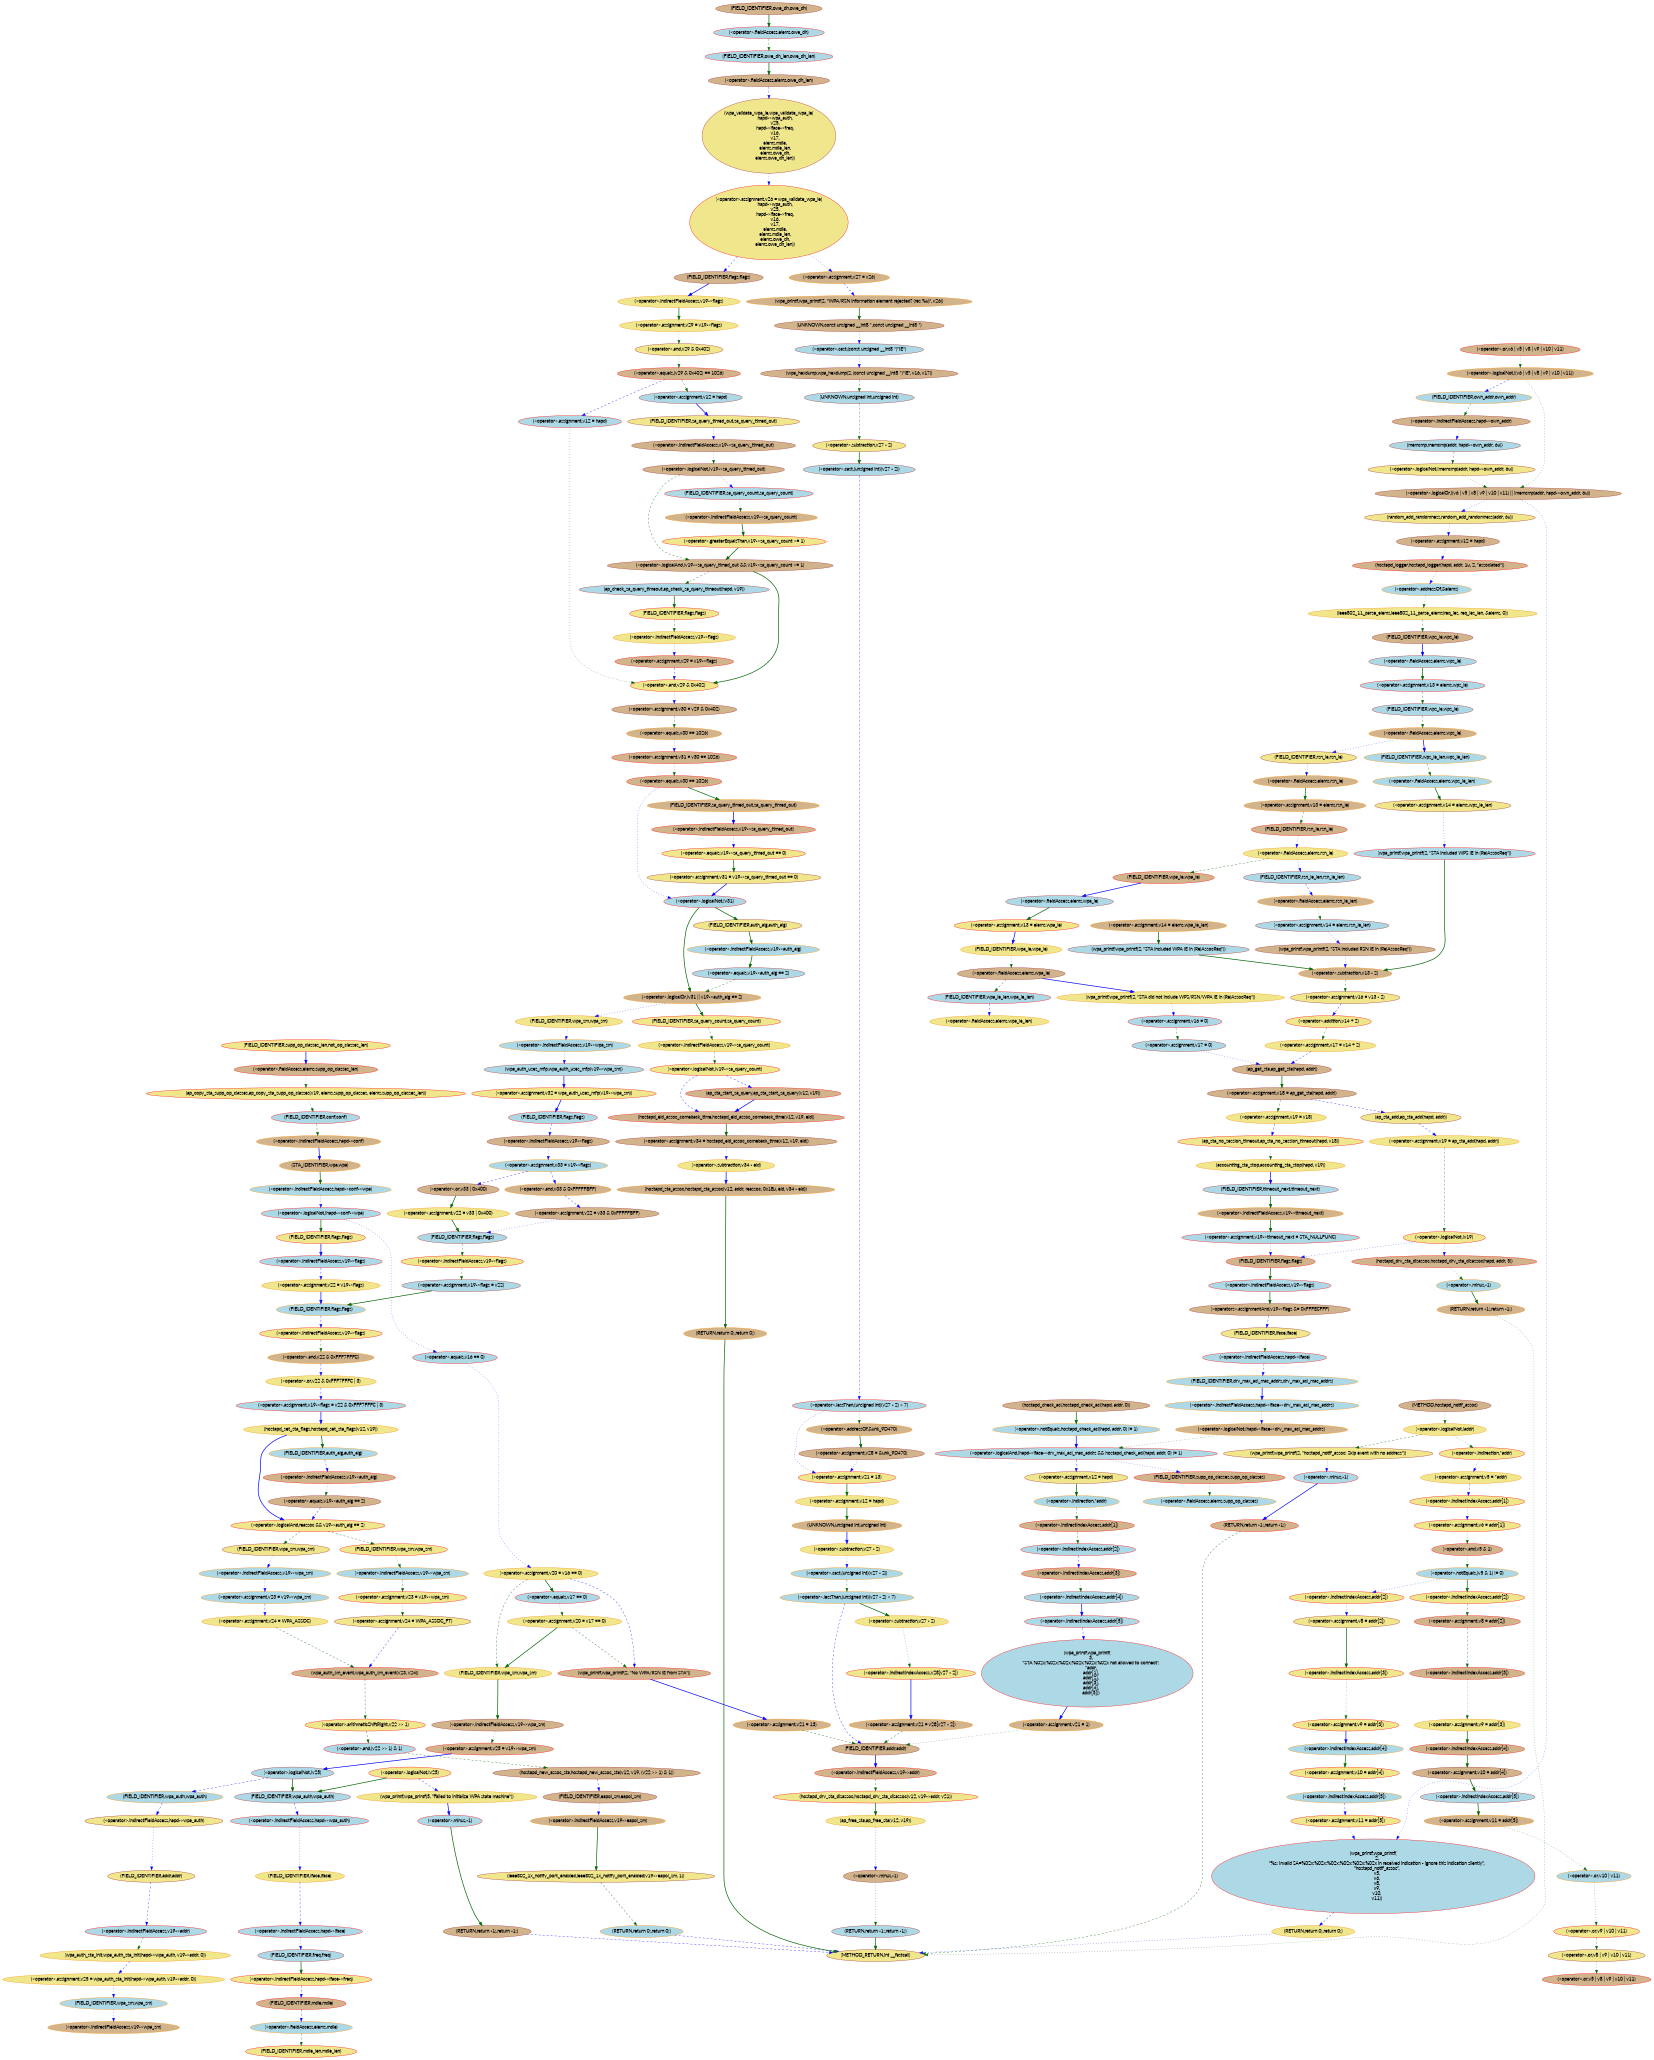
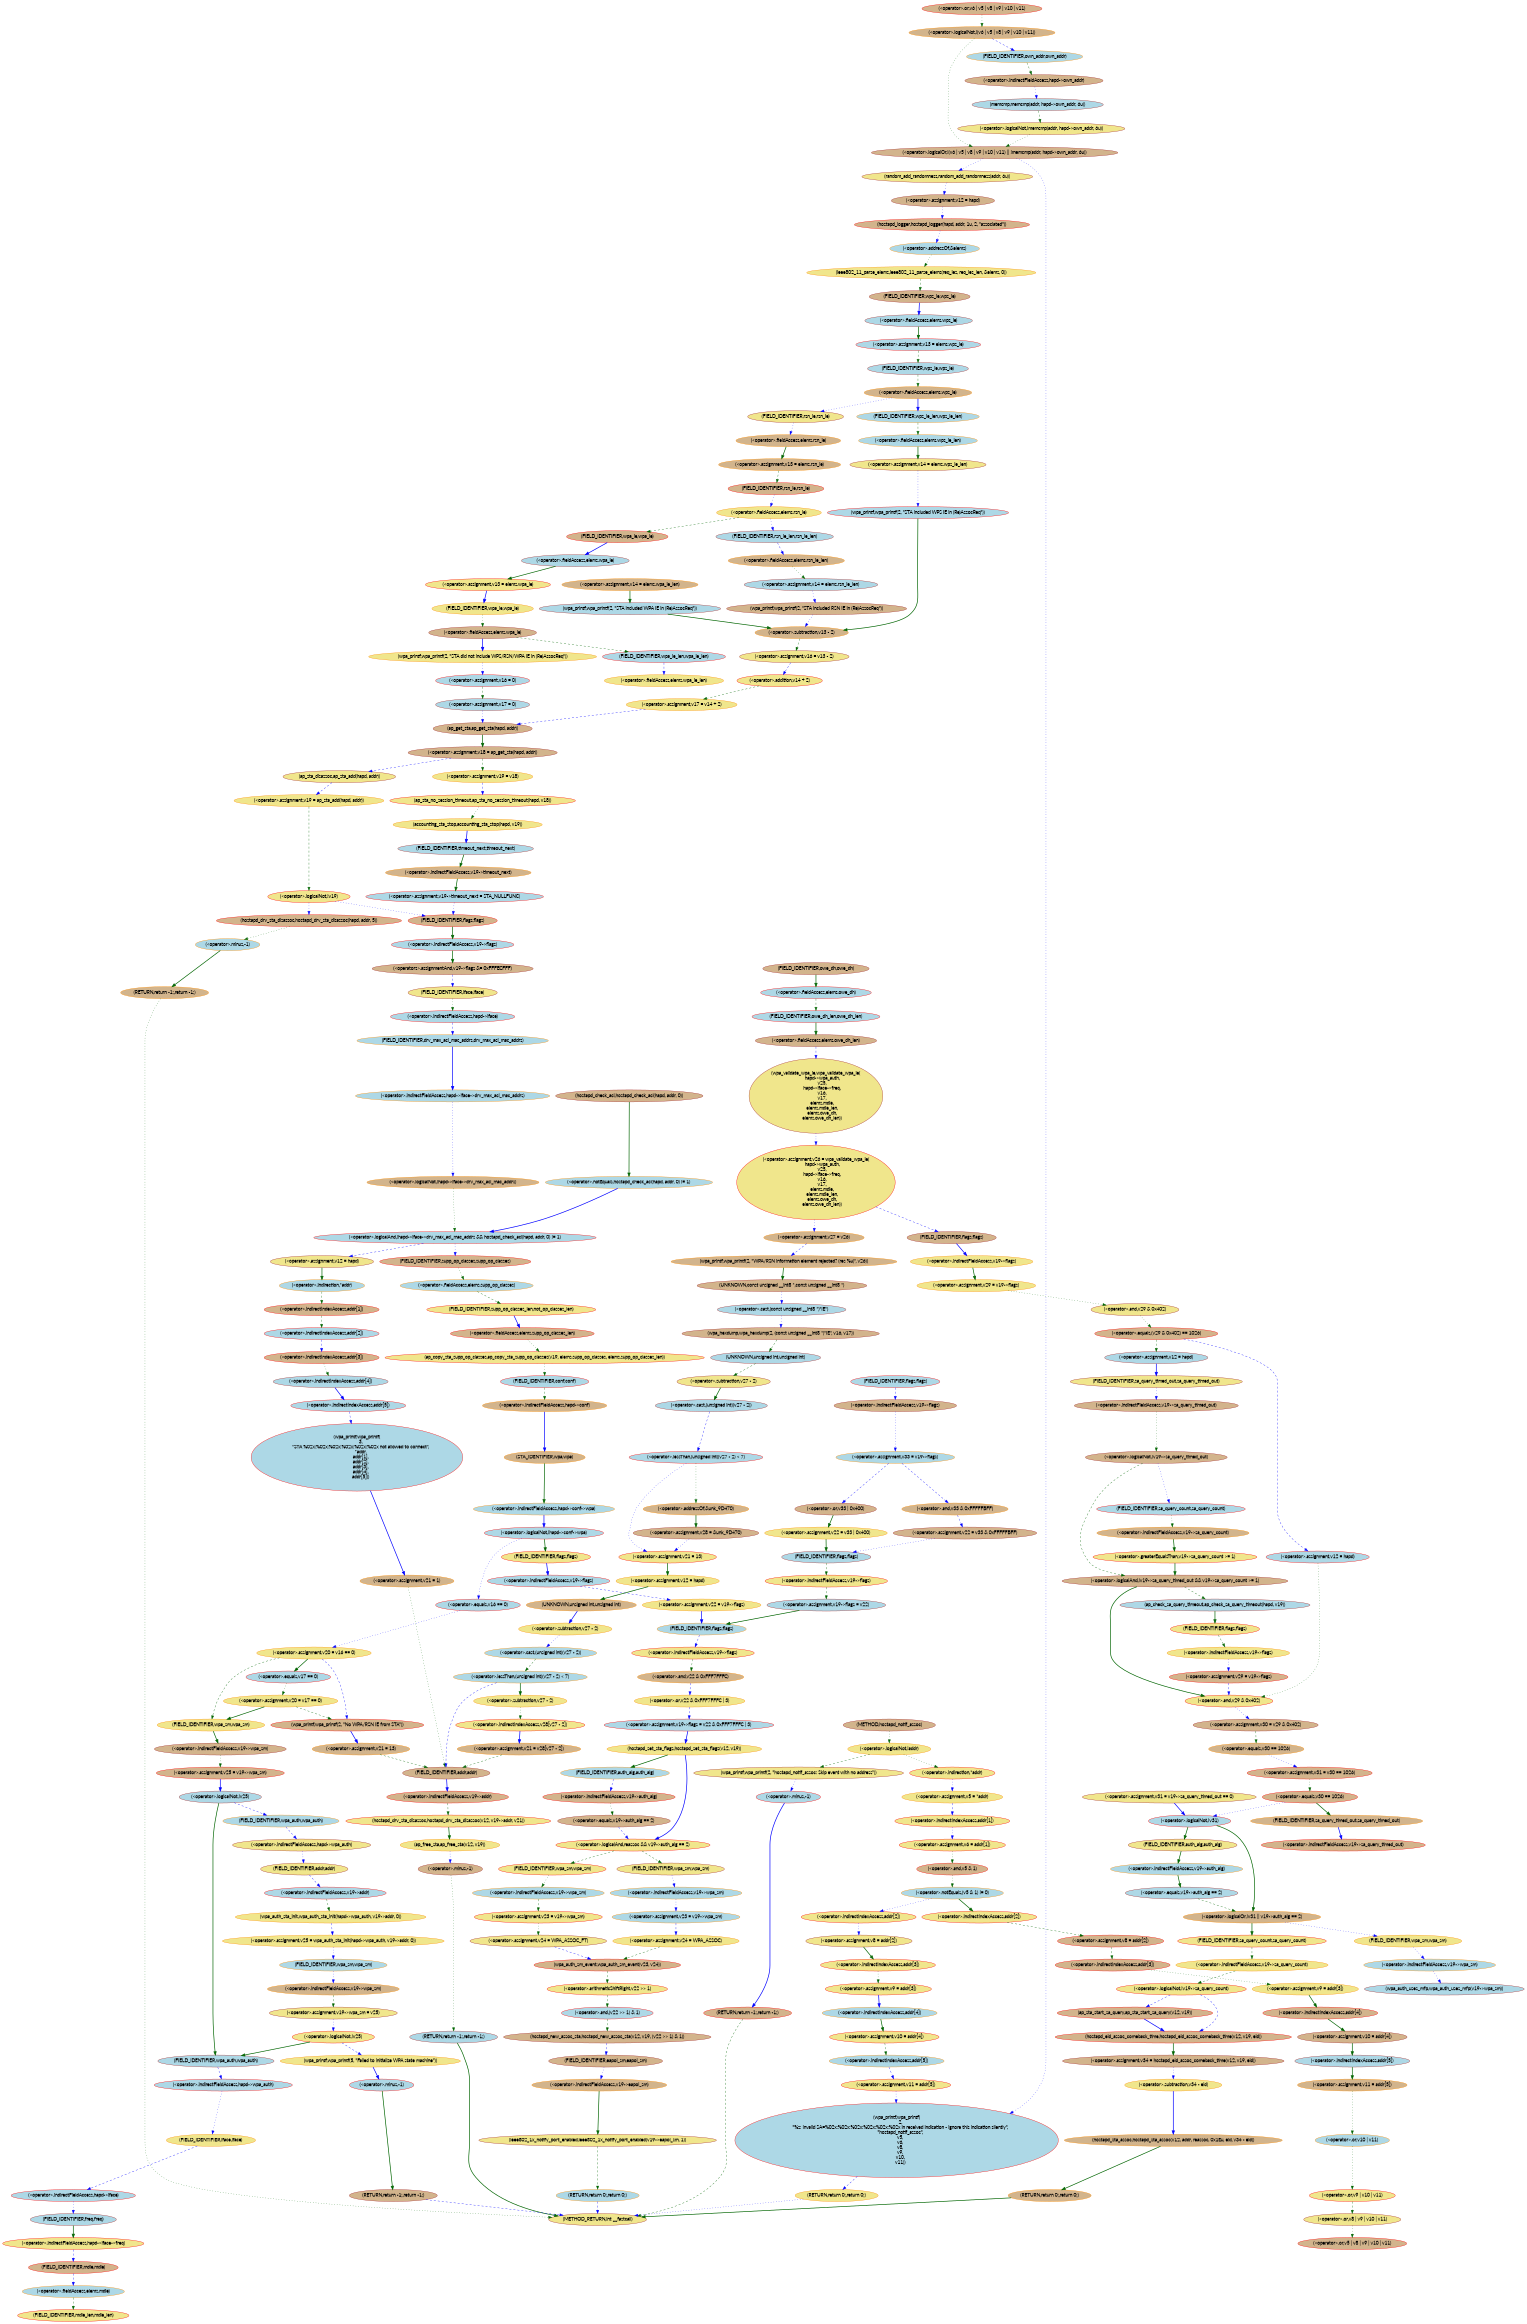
(734, 854) -> none
(564, 1094) -> none
(1411, 1118) -> (339, 777)
(321, 1200) -> (544, 1519)
none -> (487, 1297)
none -> (333, 2013)
